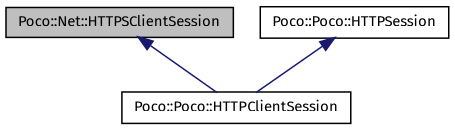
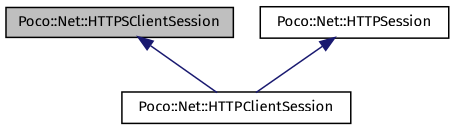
(355, 22) -> (355, 22)
(236, 108) -> (236, 108)
